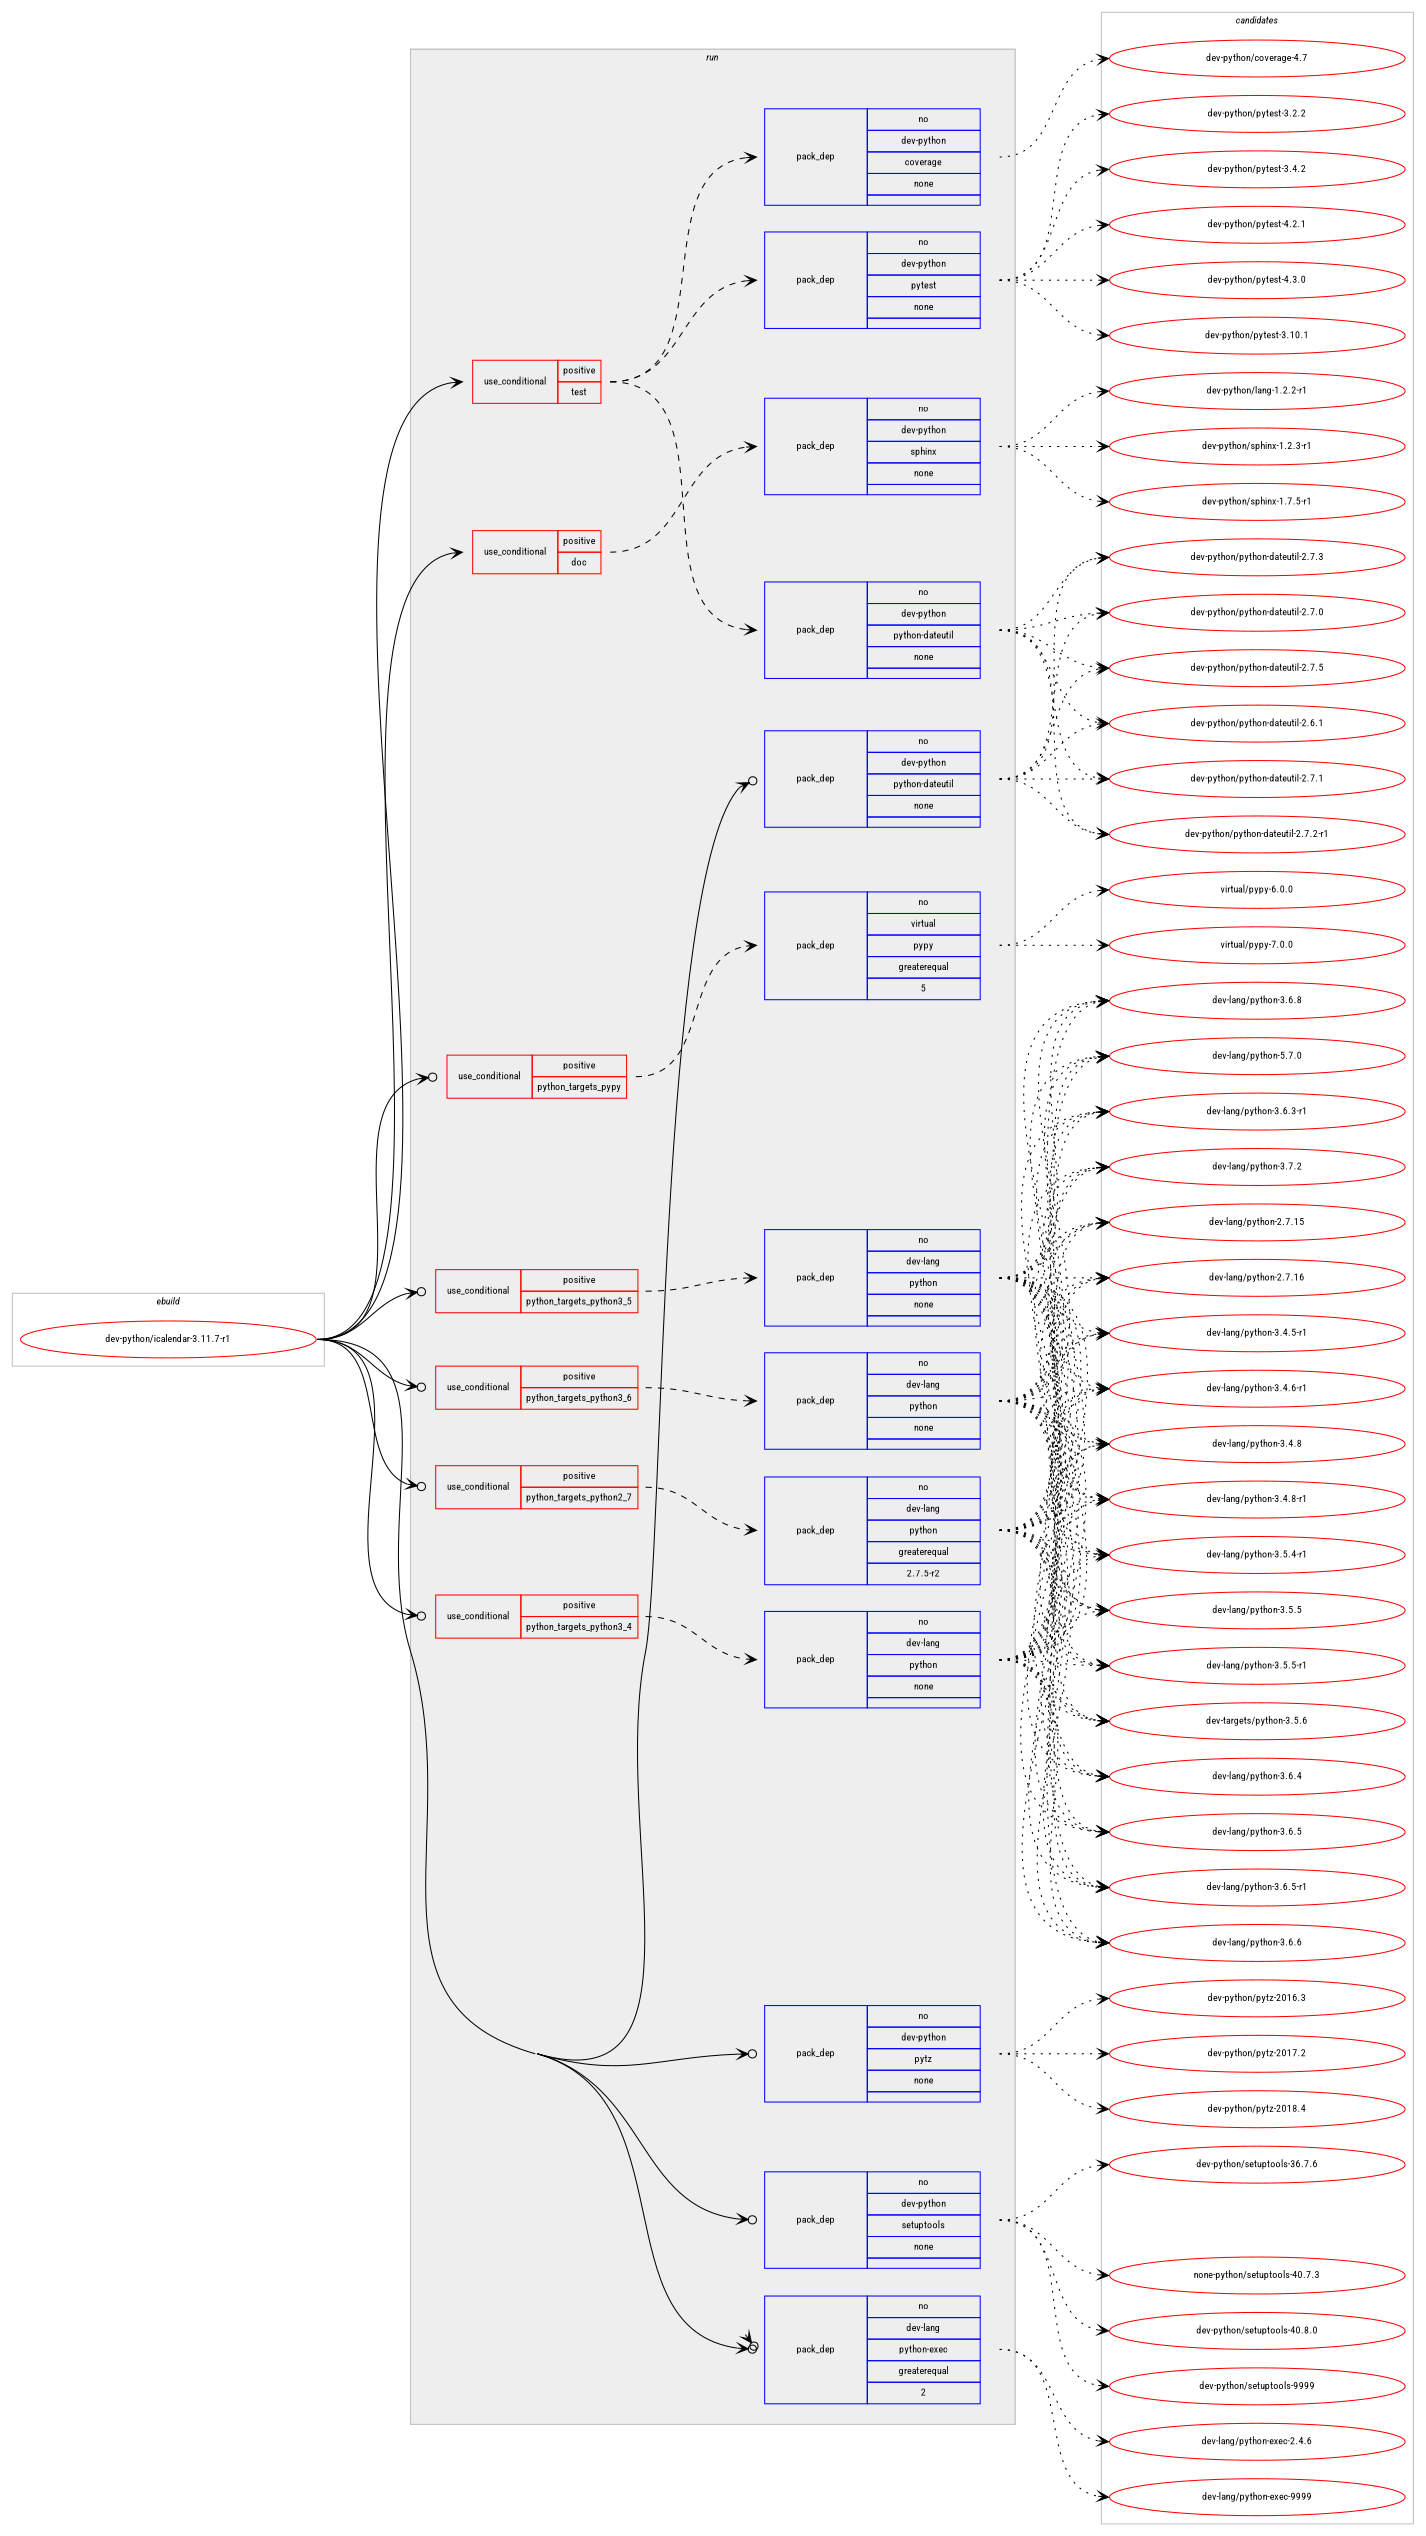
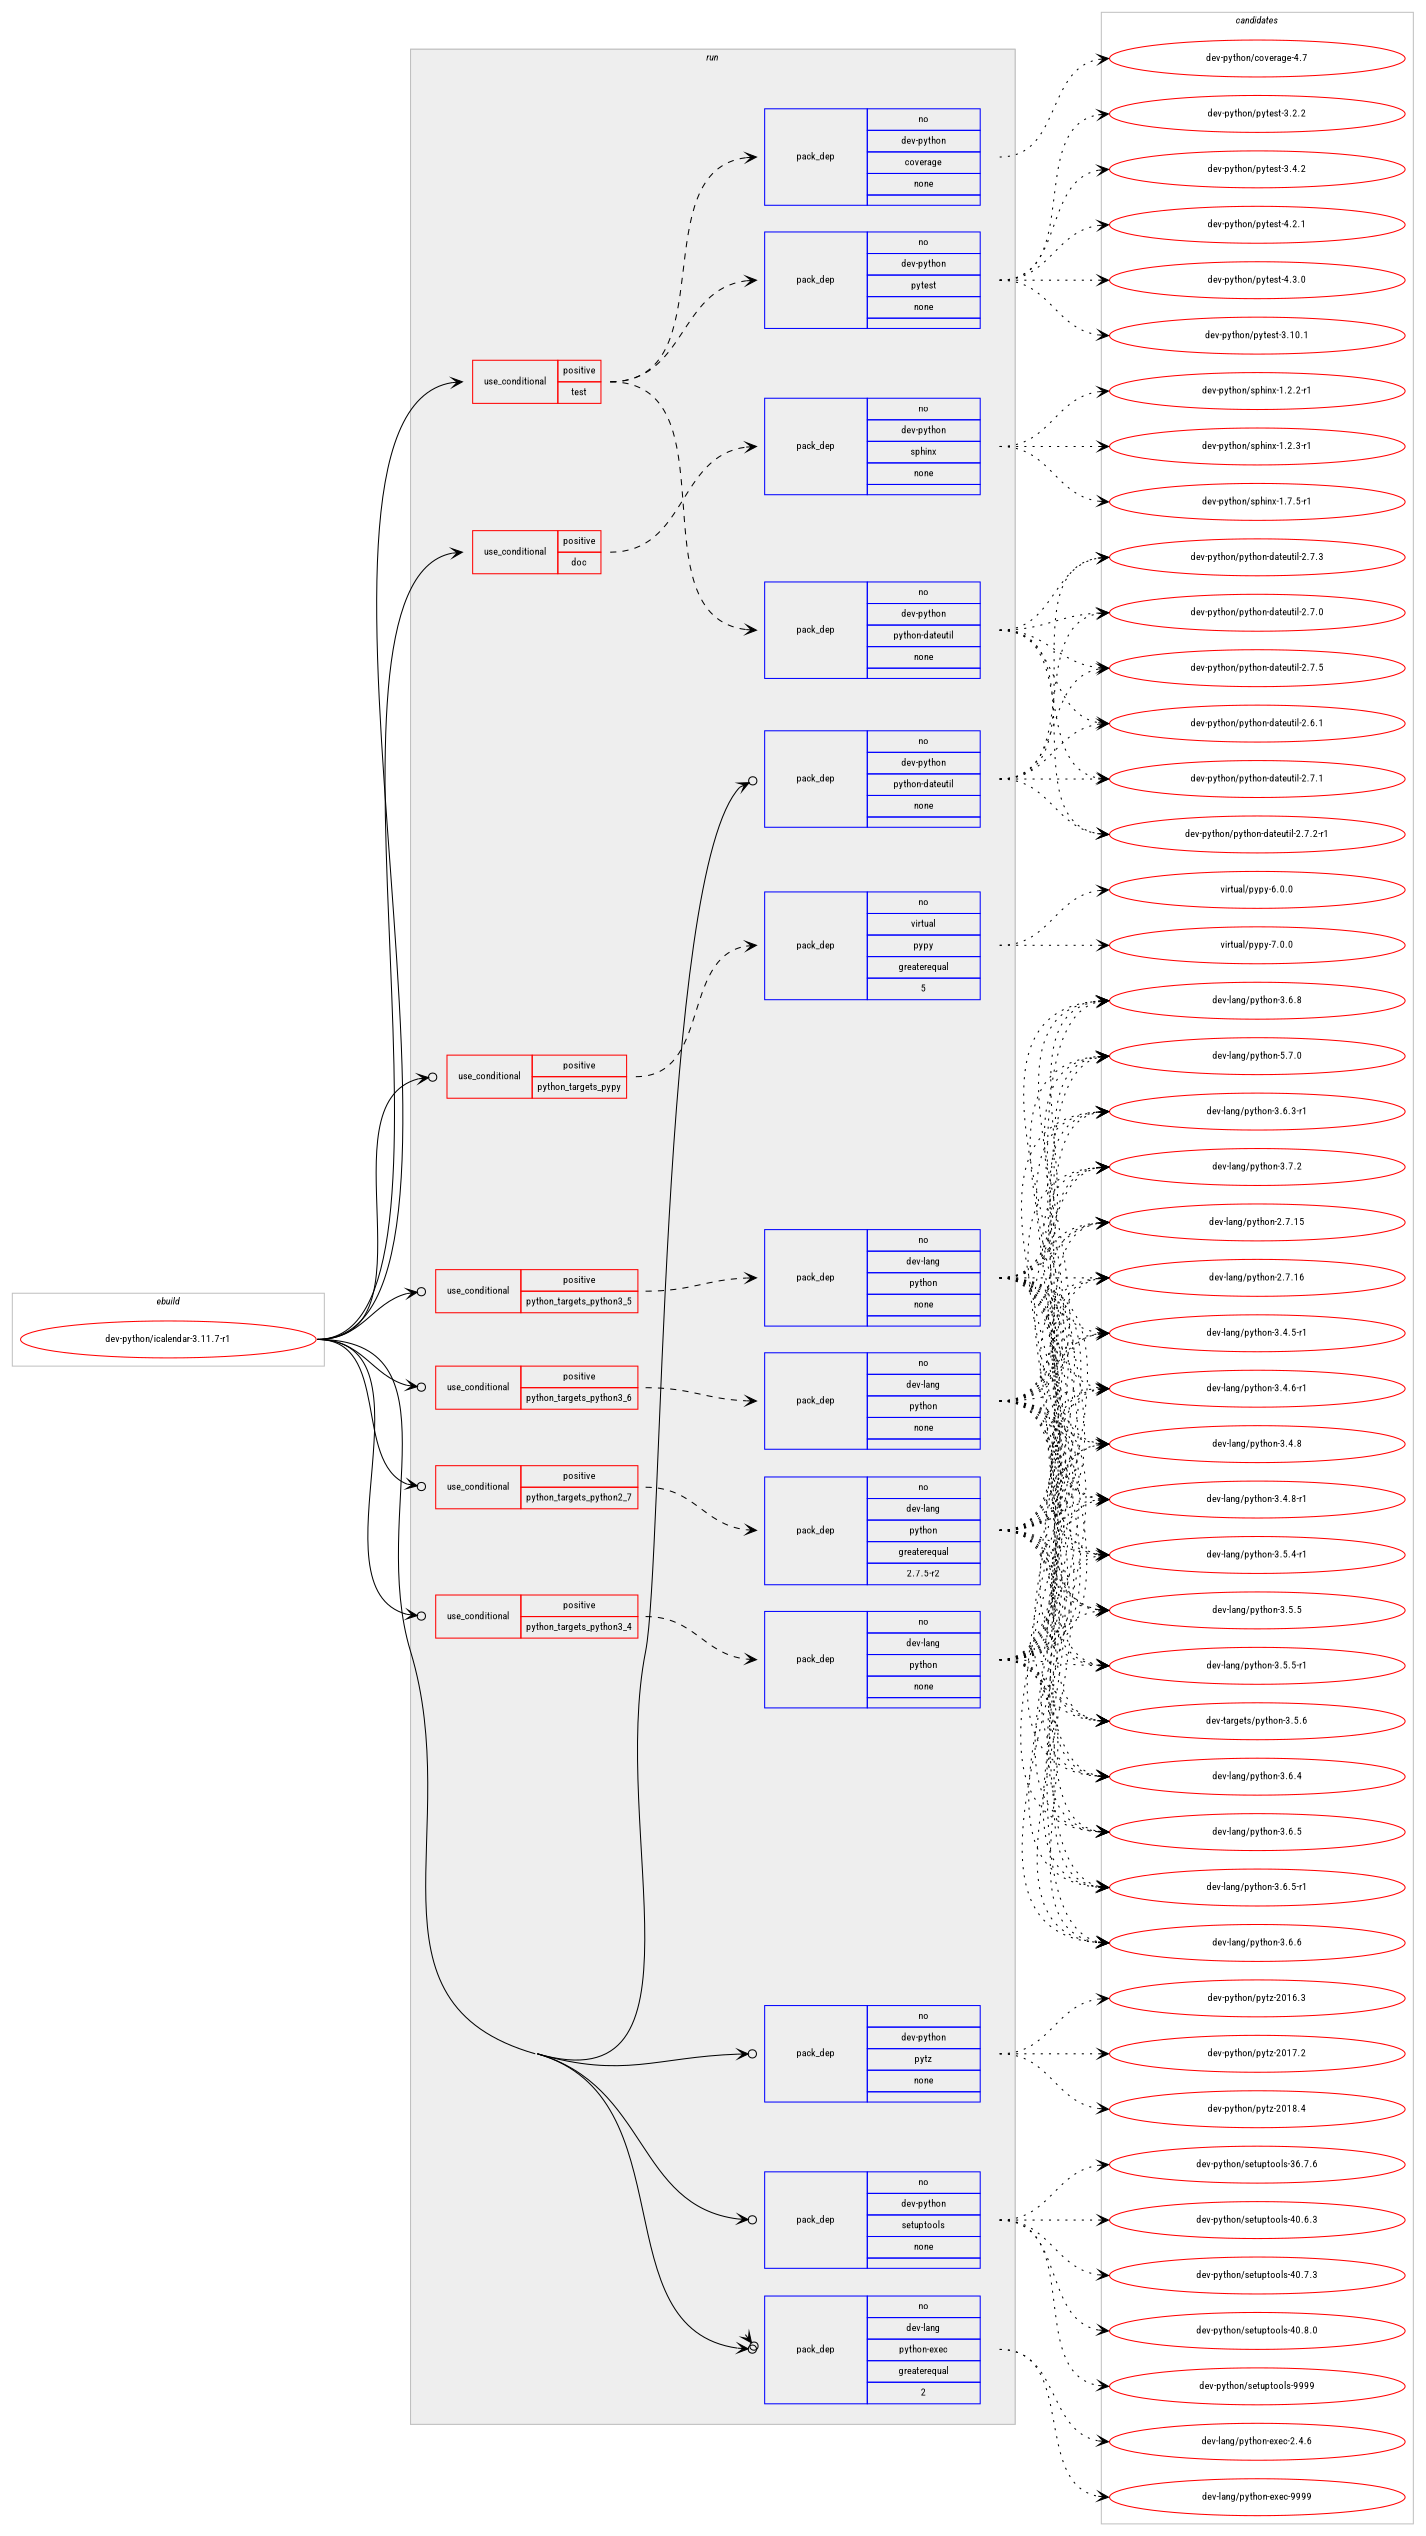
(1257, 391) -> (1257, 391)
none -> (1257, 2220)
(1257, 2276) -> (1257, 2276)
